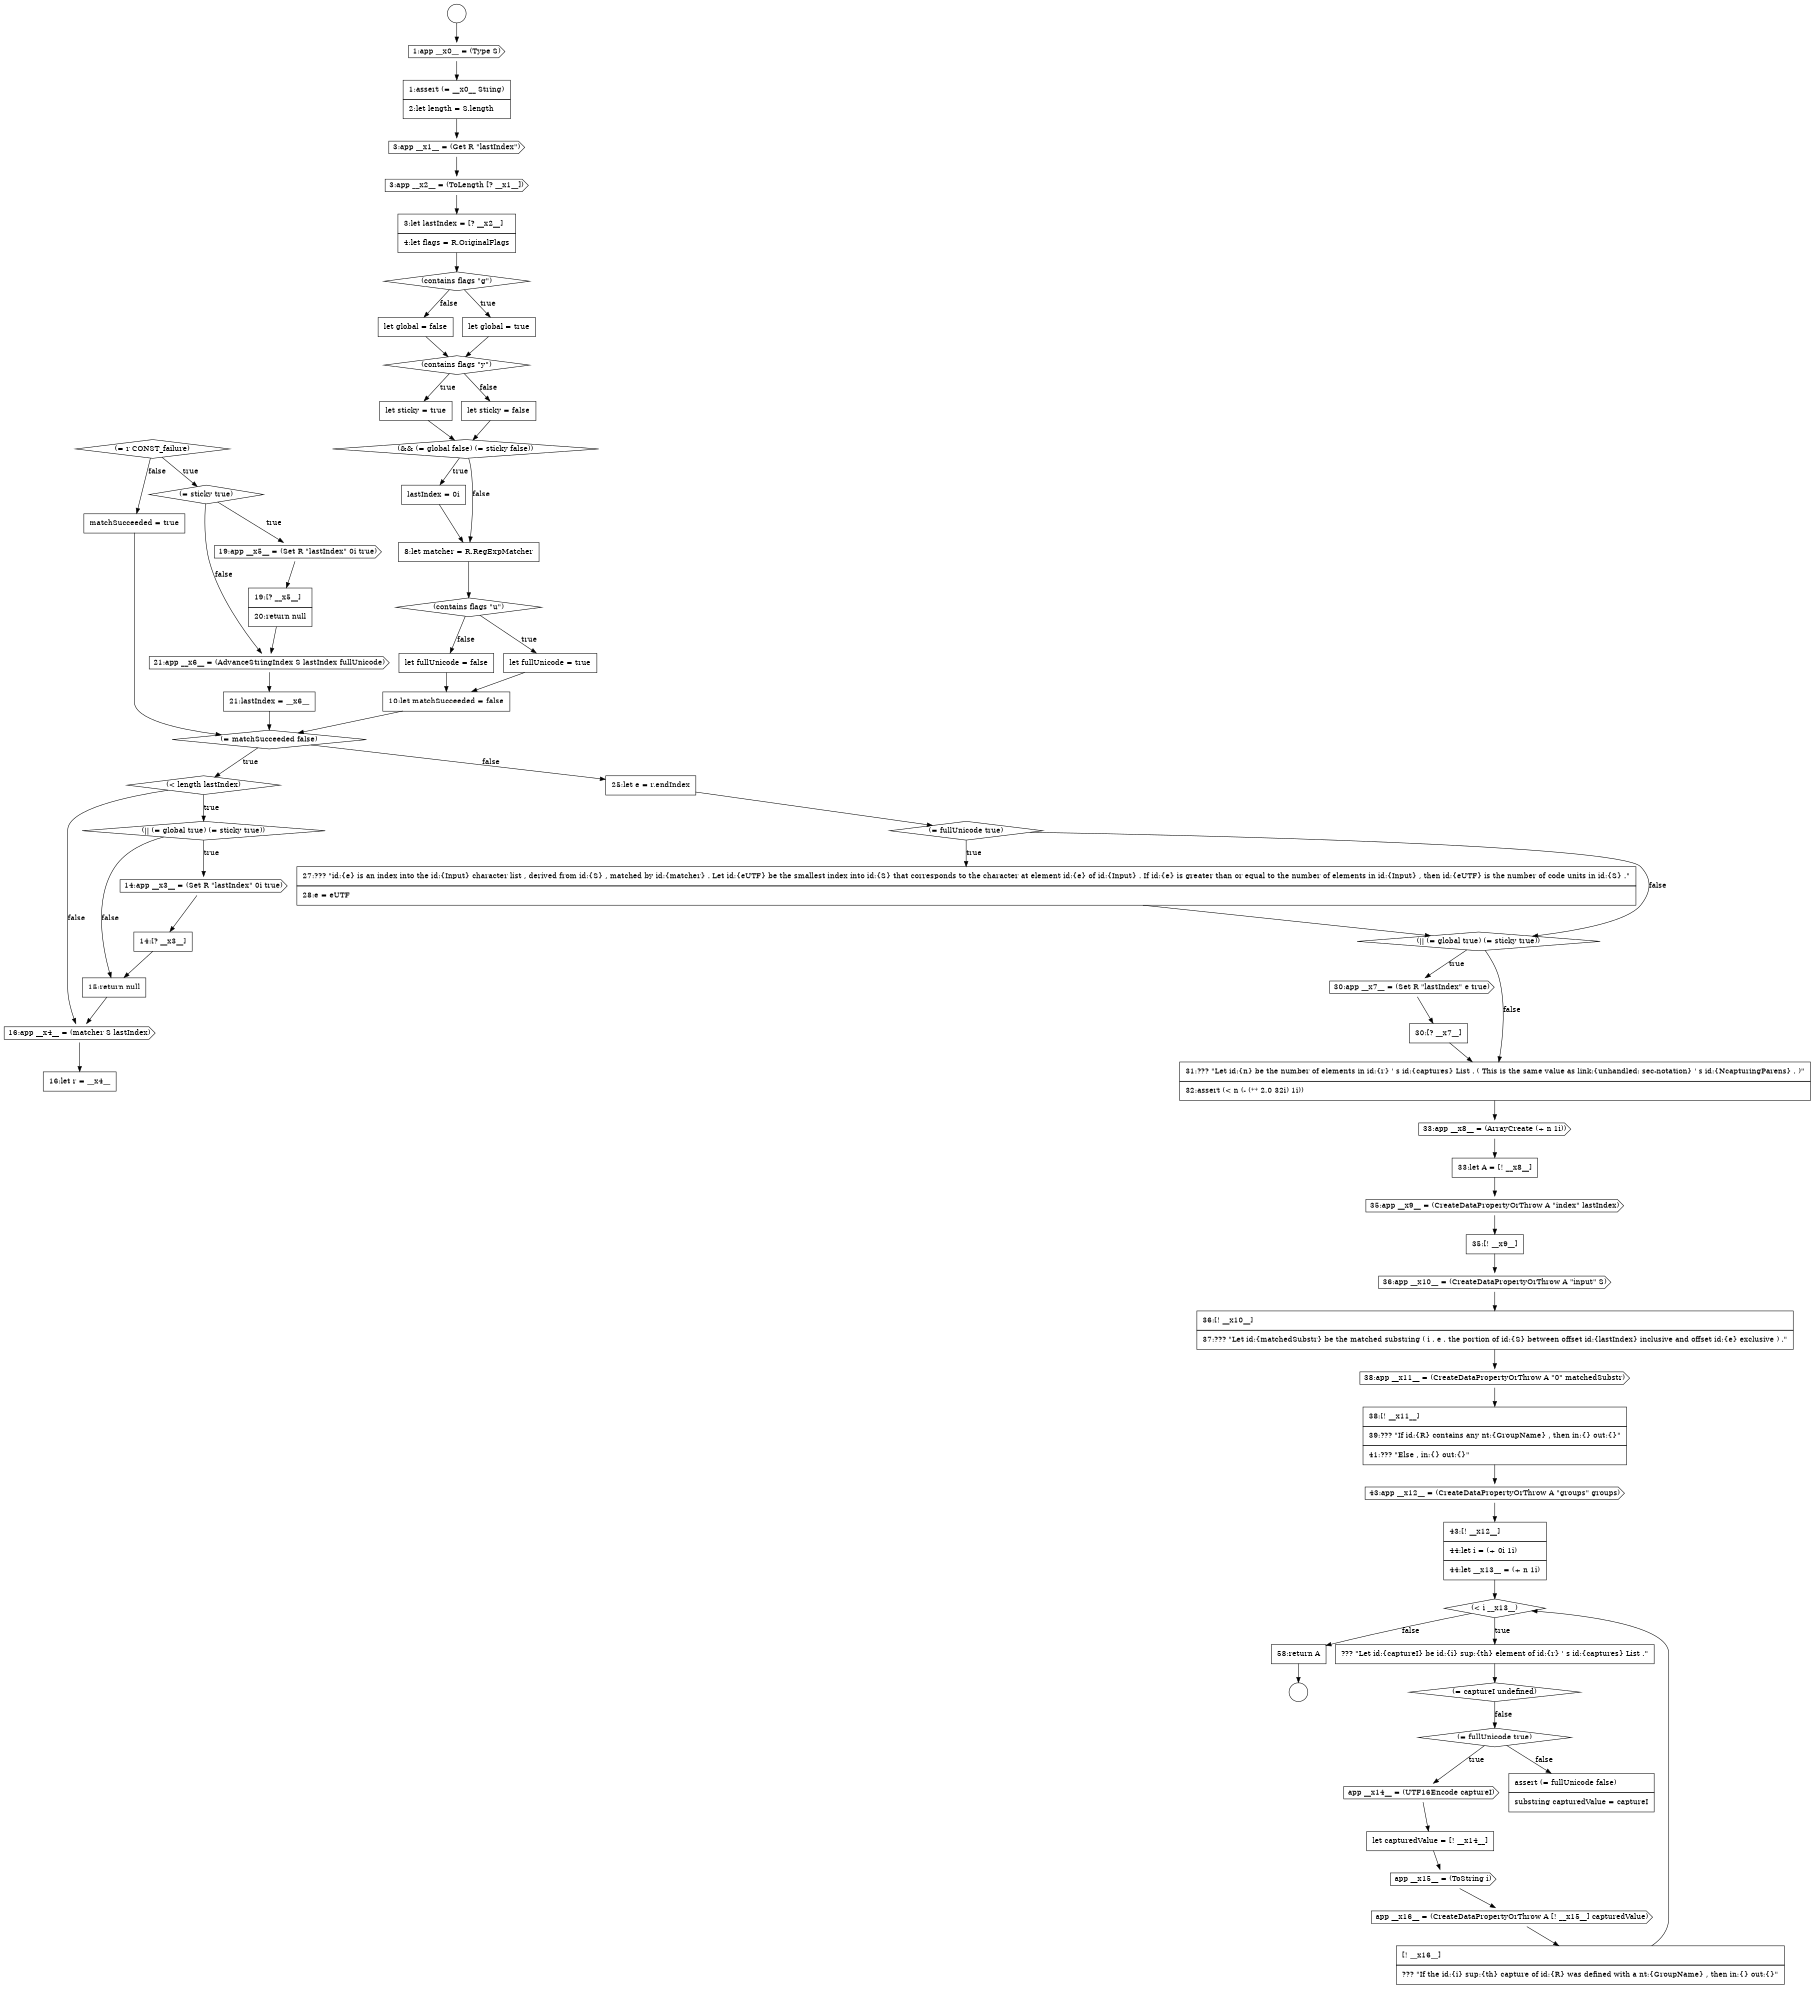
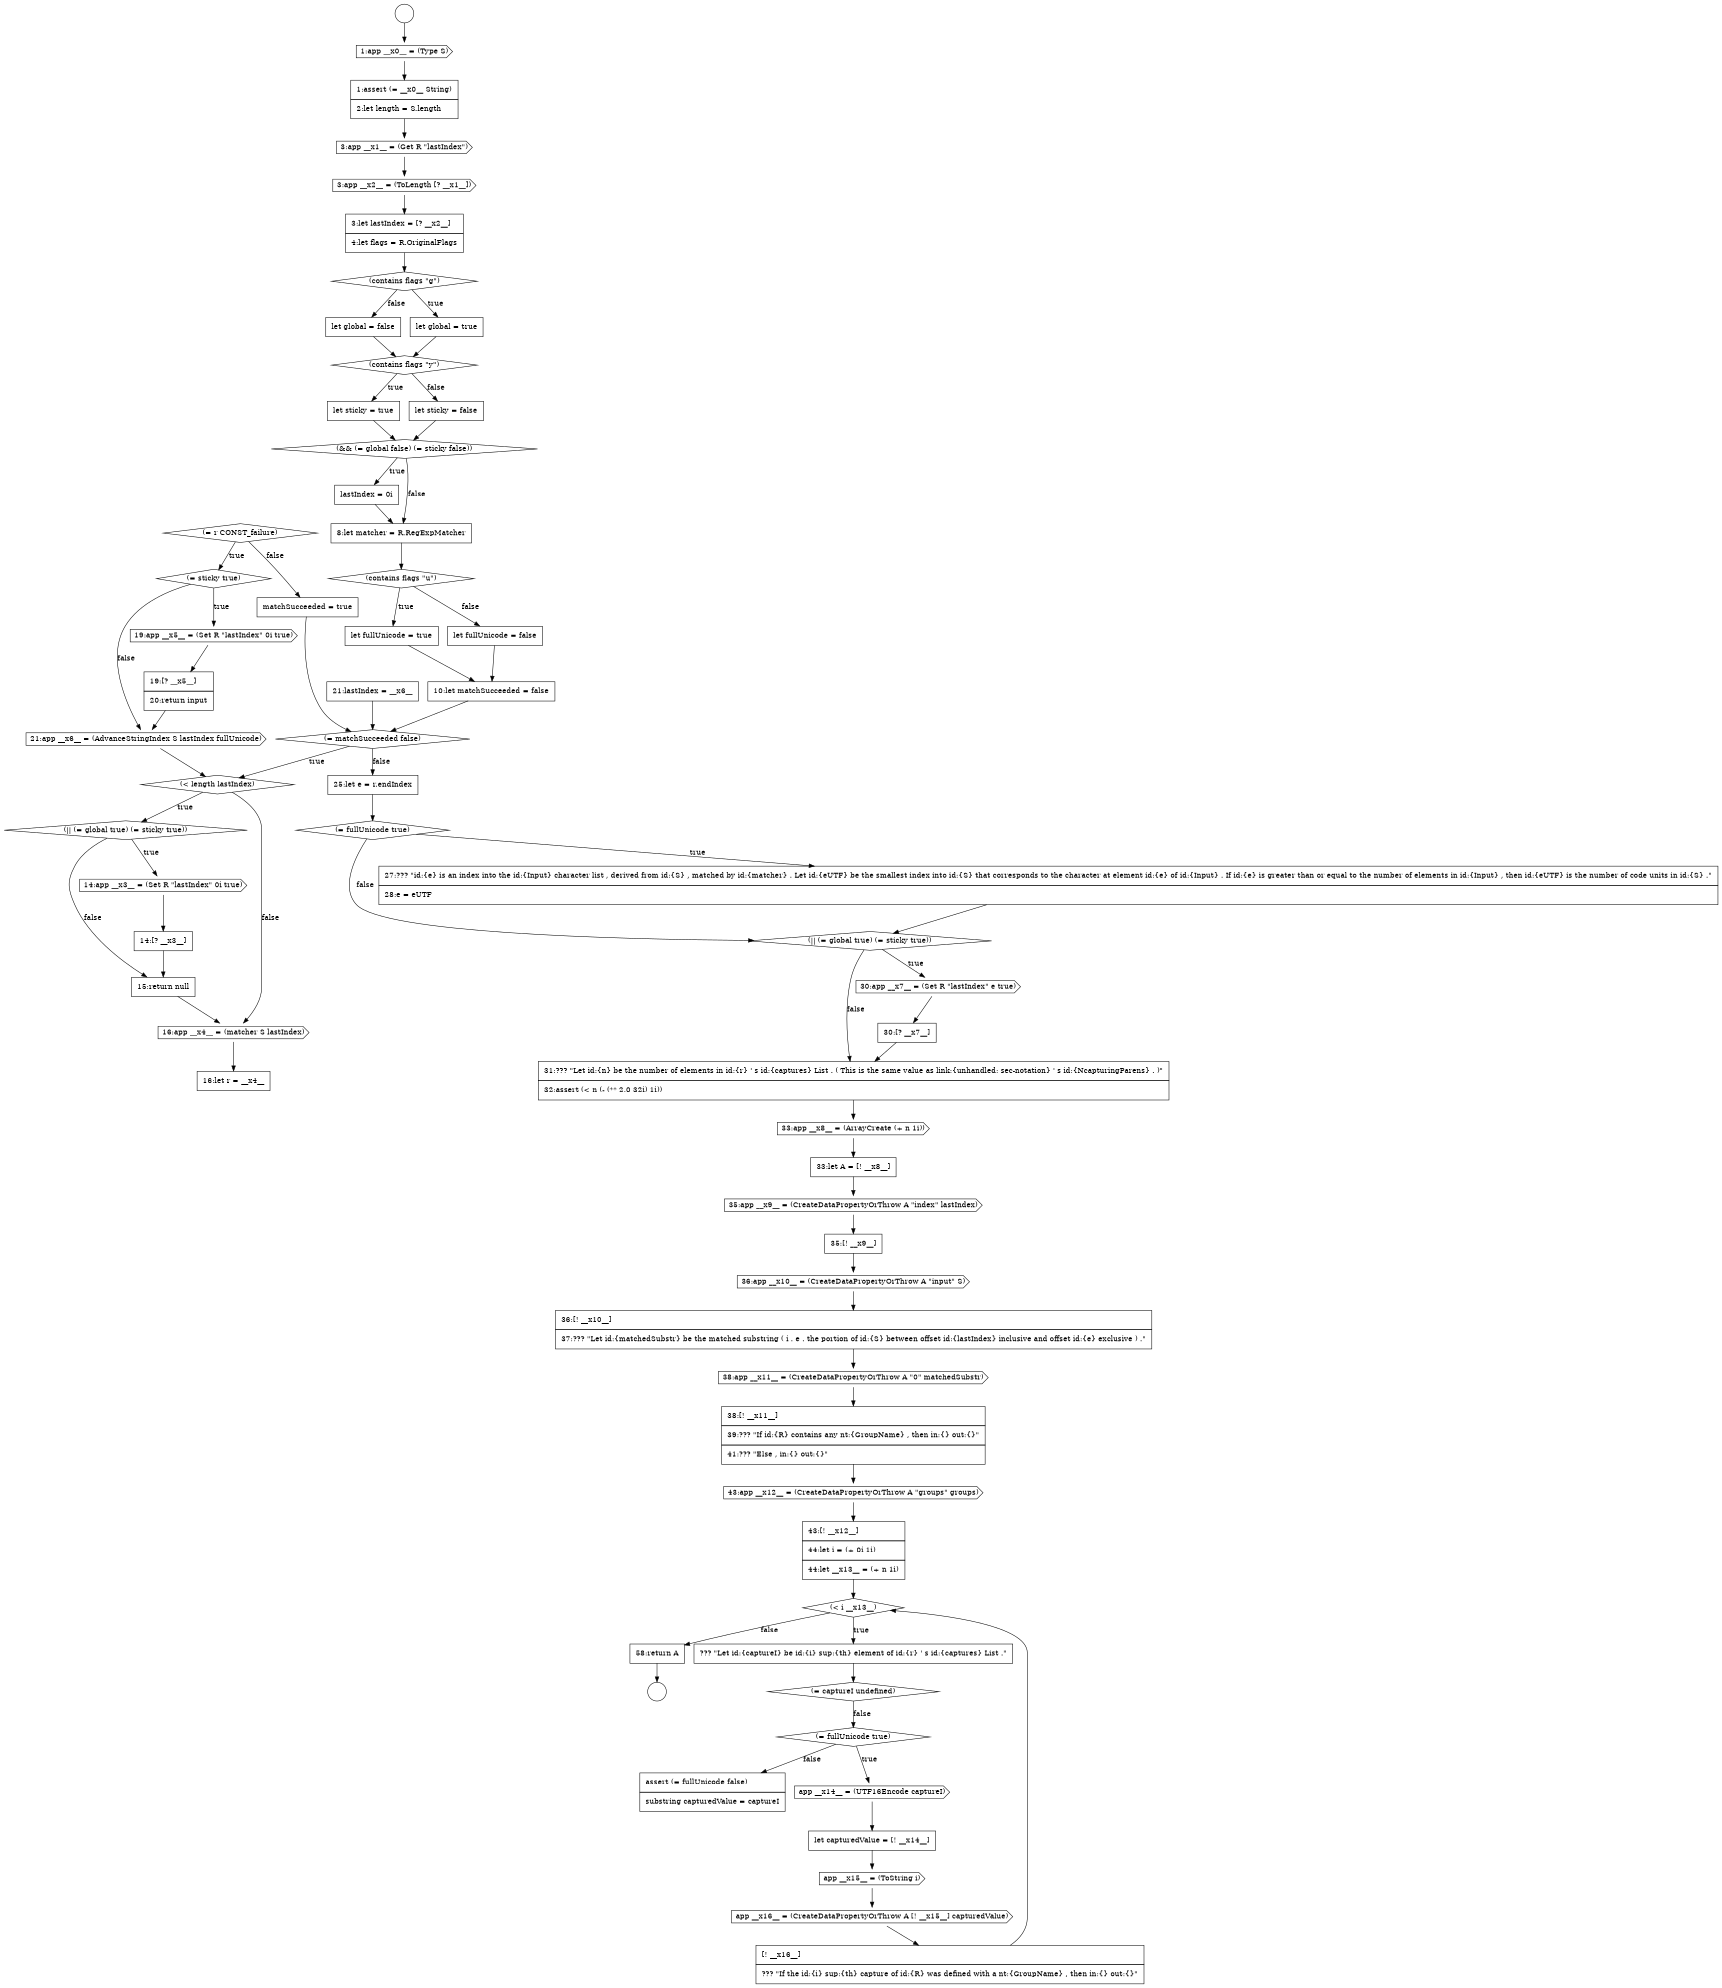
(280, 617) -> (179, 701)
(269, 679) -> (181, 761)
